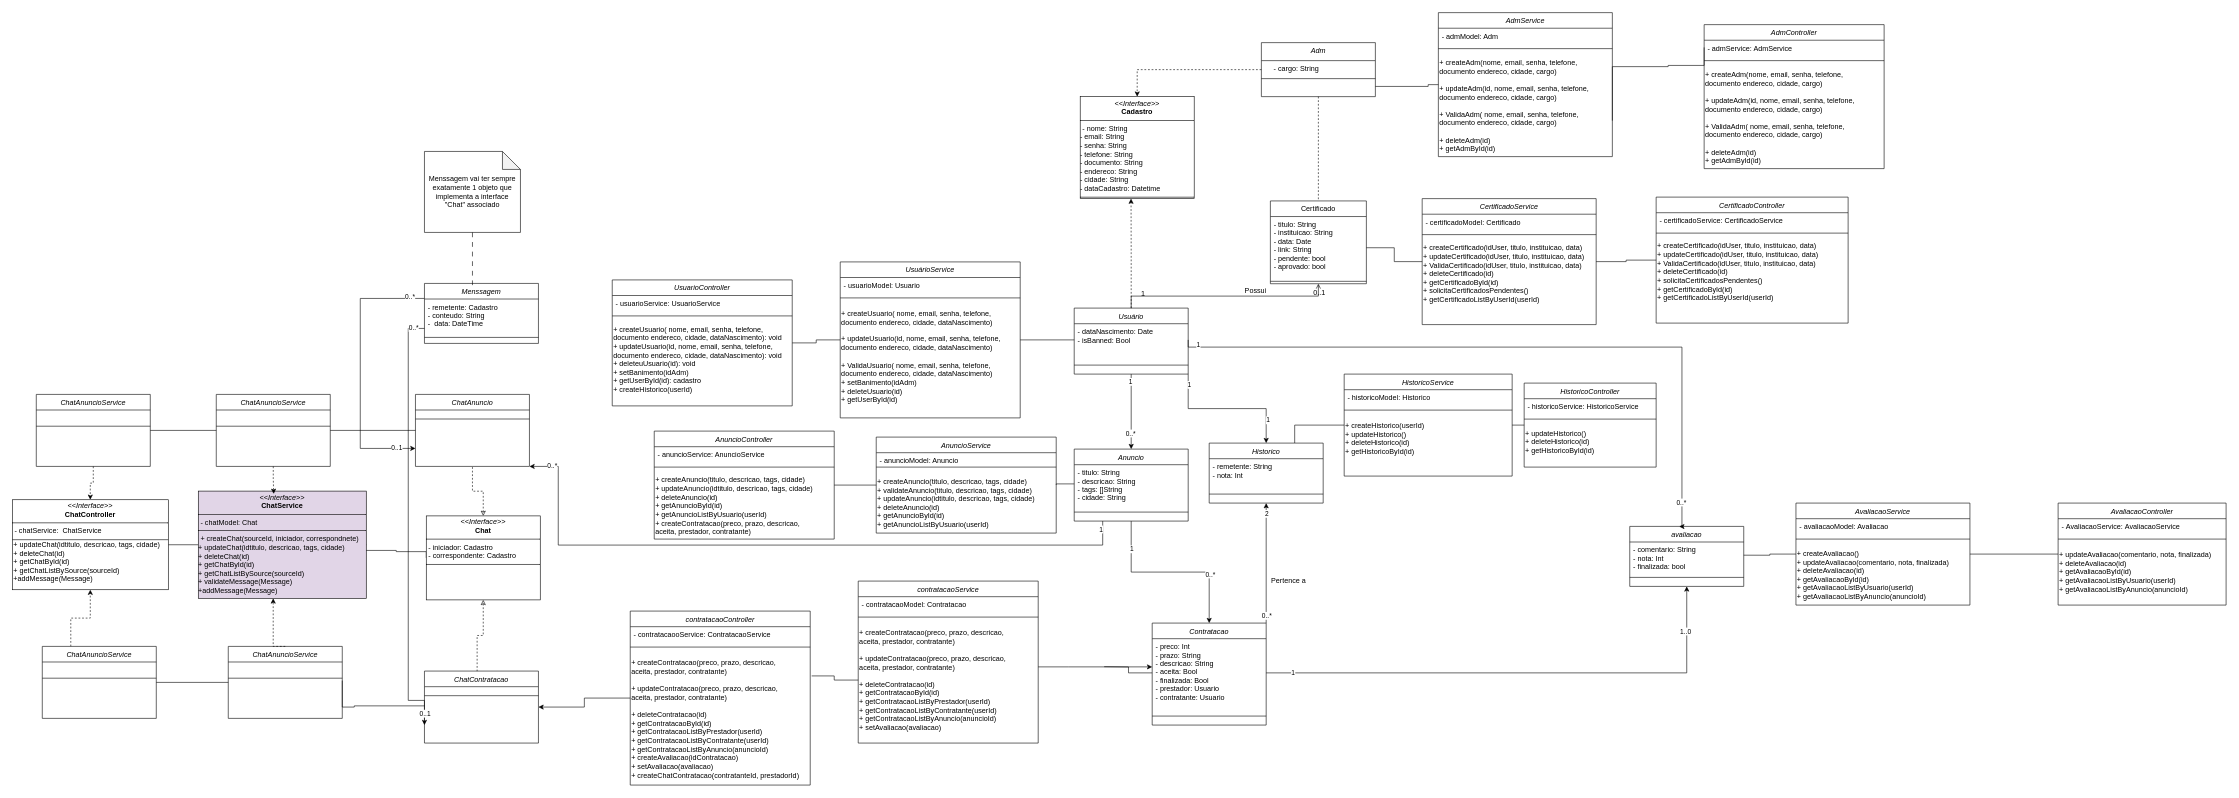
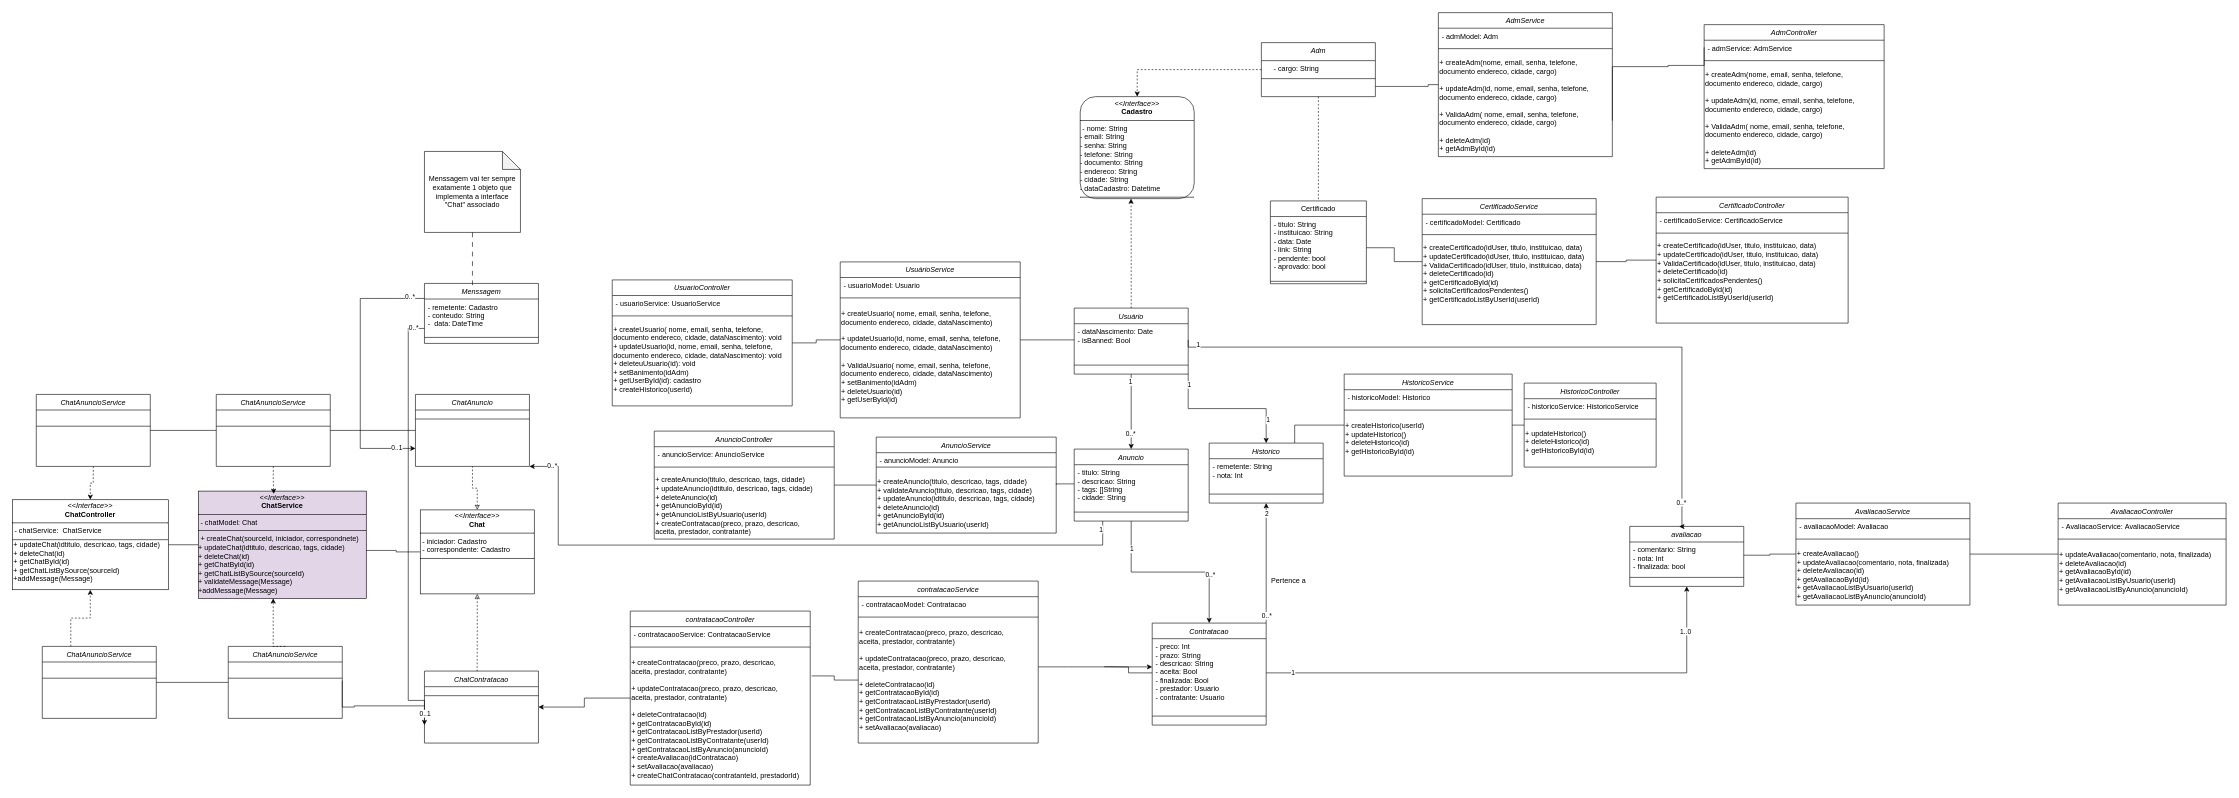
(1137, 148) -> (1137, 148)
(1319, 294) -> none
(483, 558) -> (477, 552)
